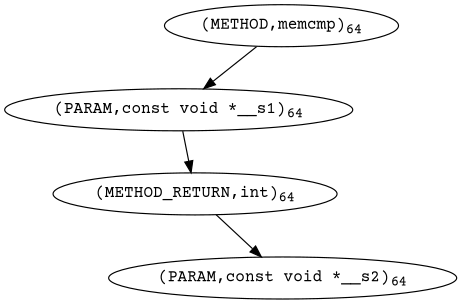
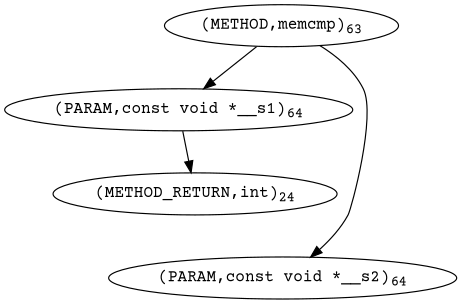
(354, 24) -> (354, 24)
(287, 192) -> (287, 192)
(234, 232) -> (364, 144)
